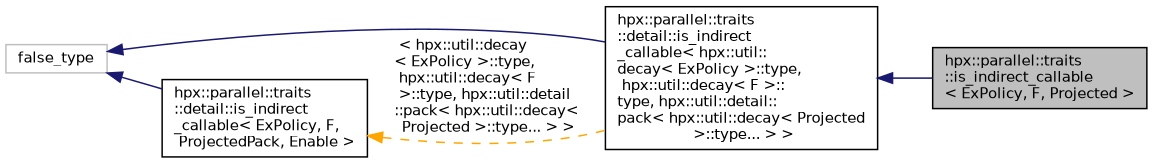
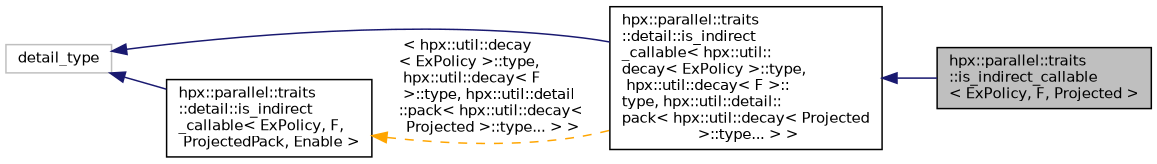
(57, 59) -> (59, 59)
